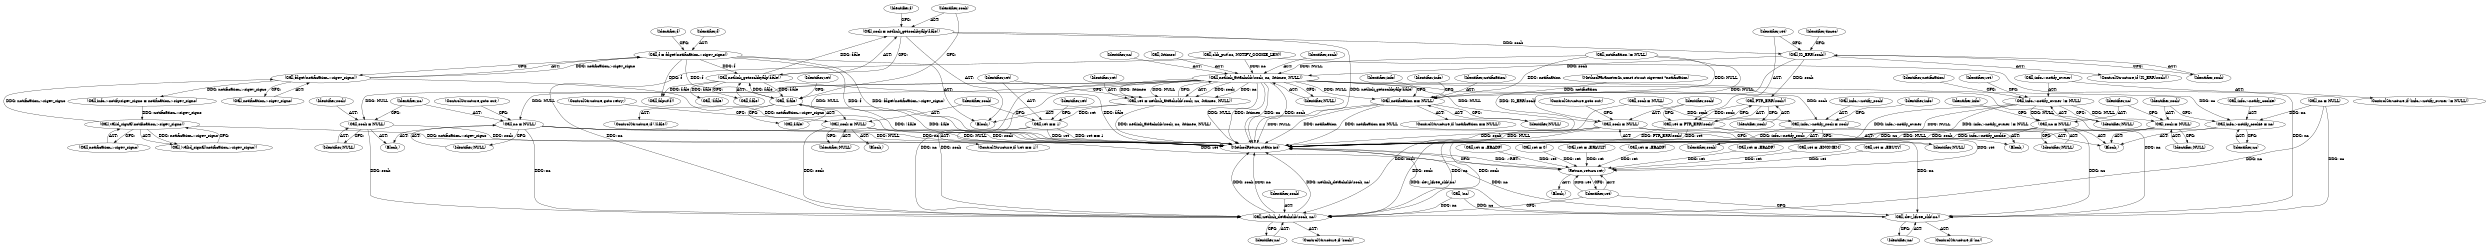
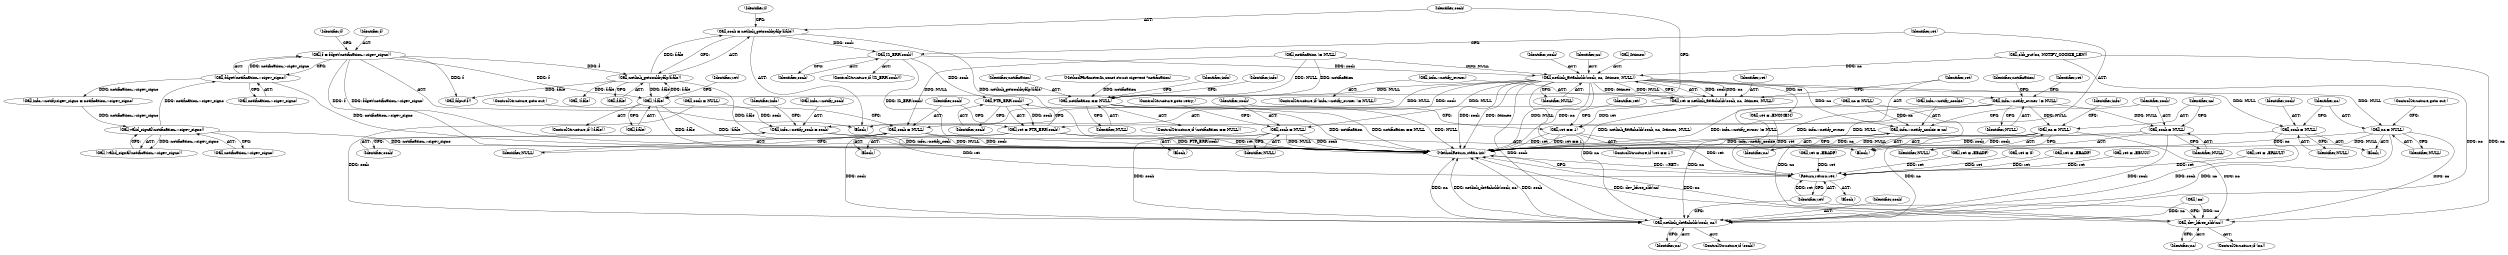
(1822, 32) -> none
(1858, 93) -> (1765, 87)
